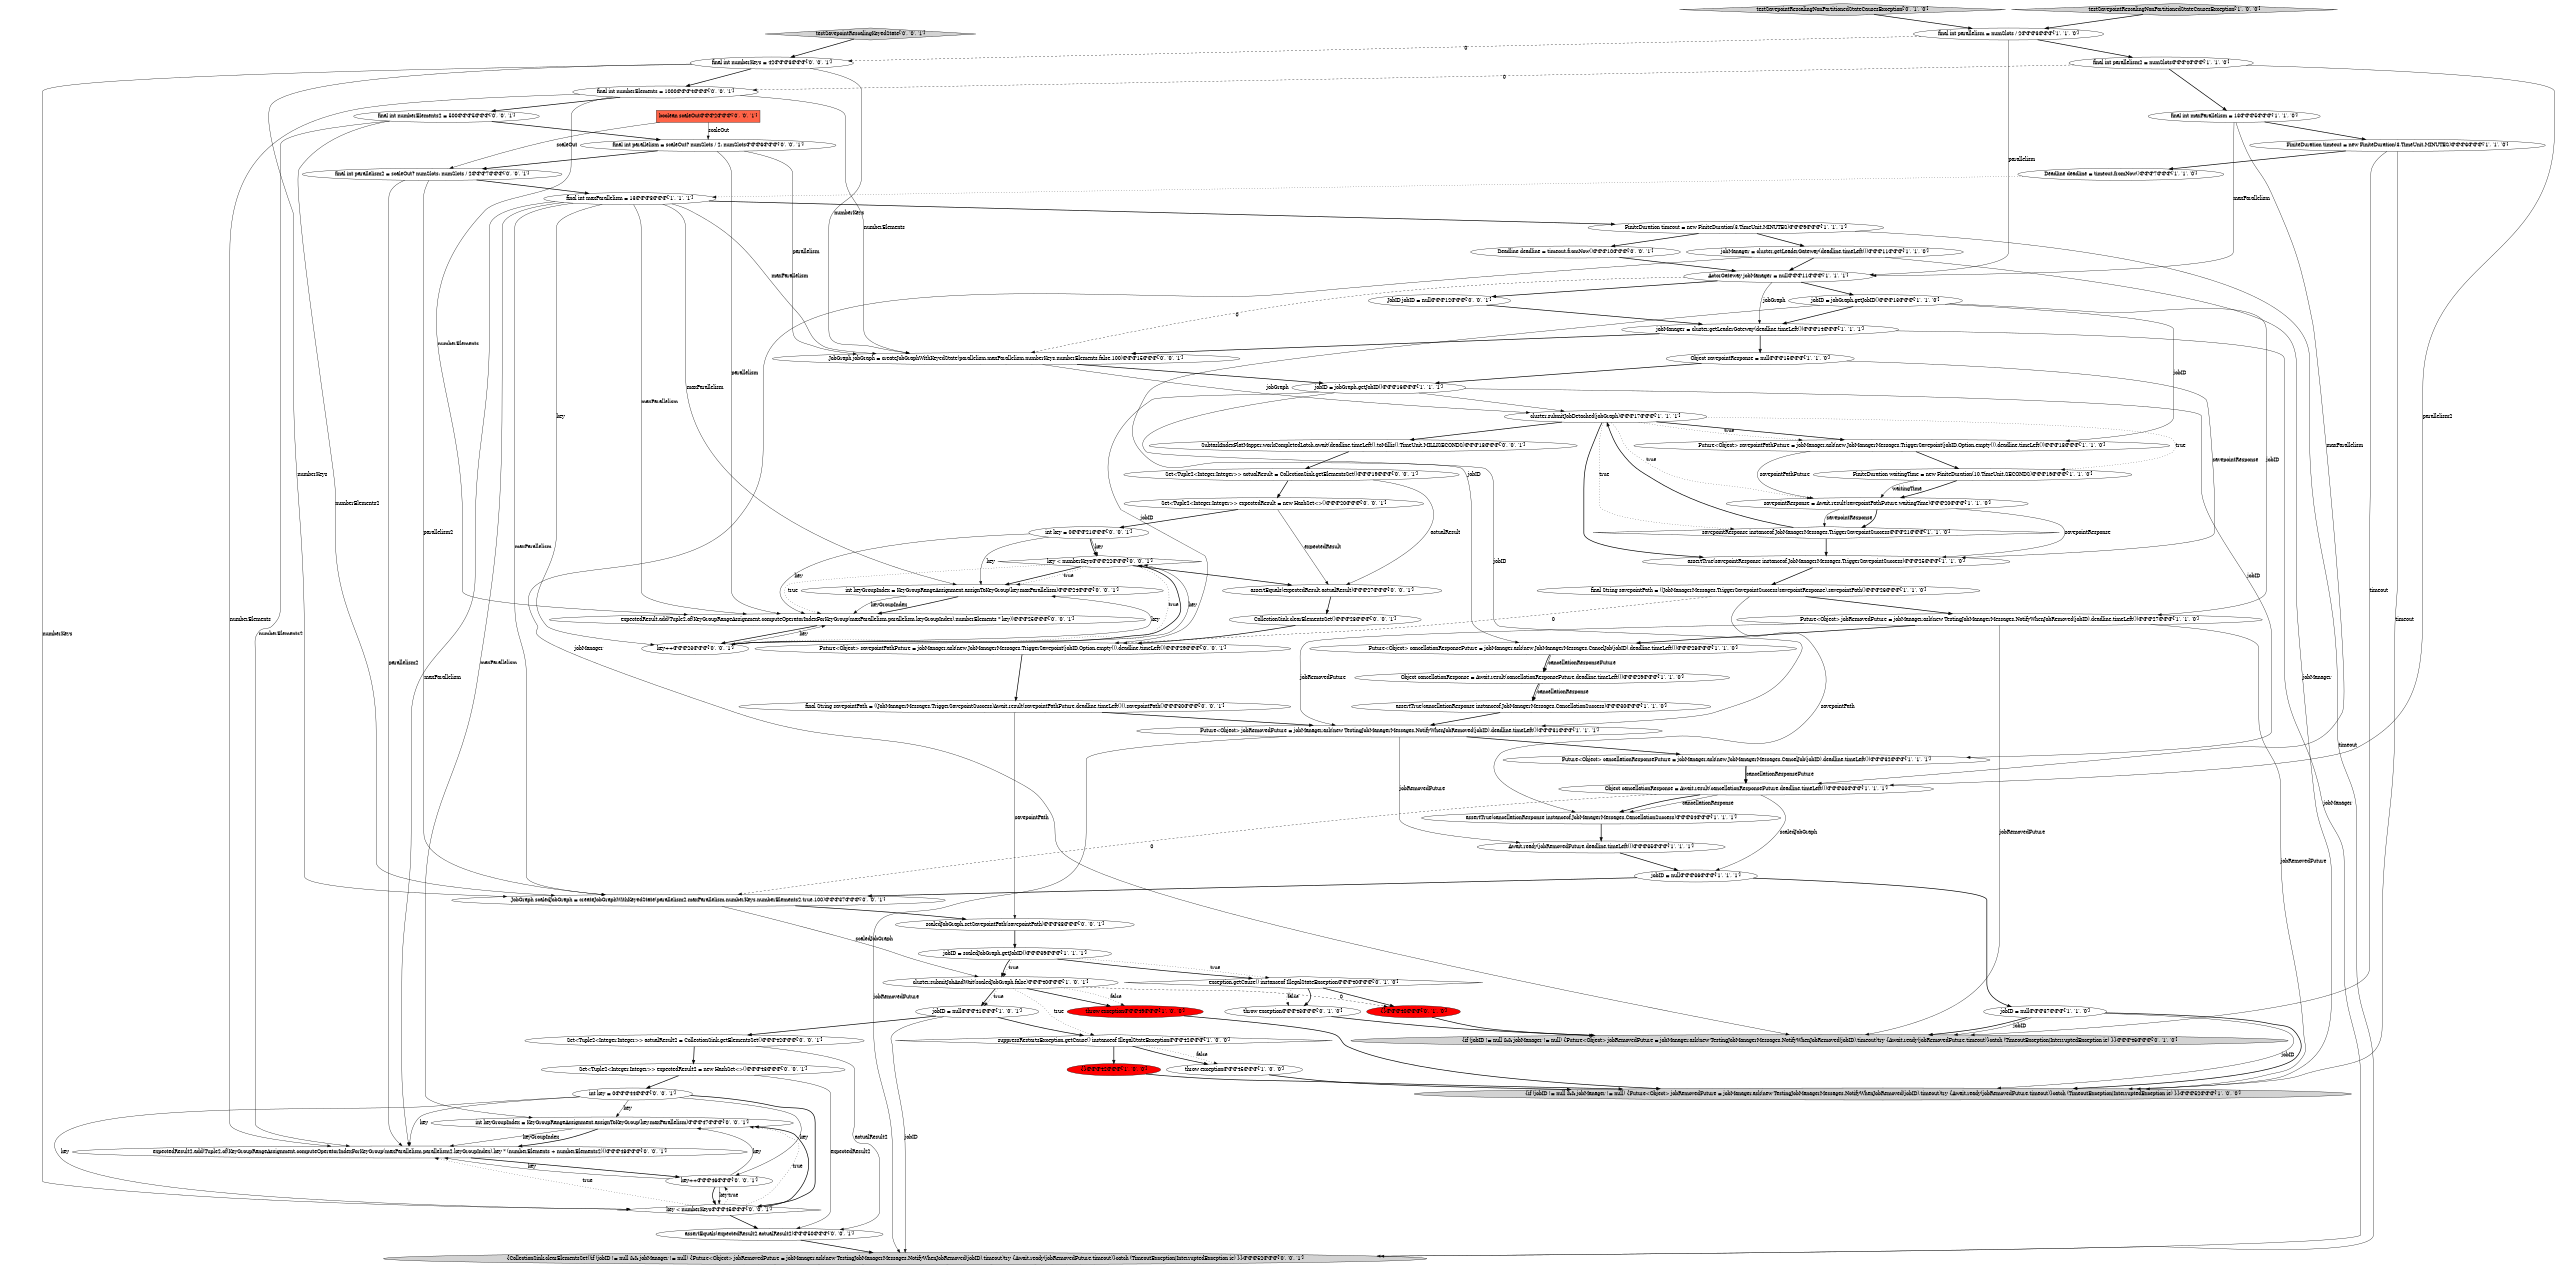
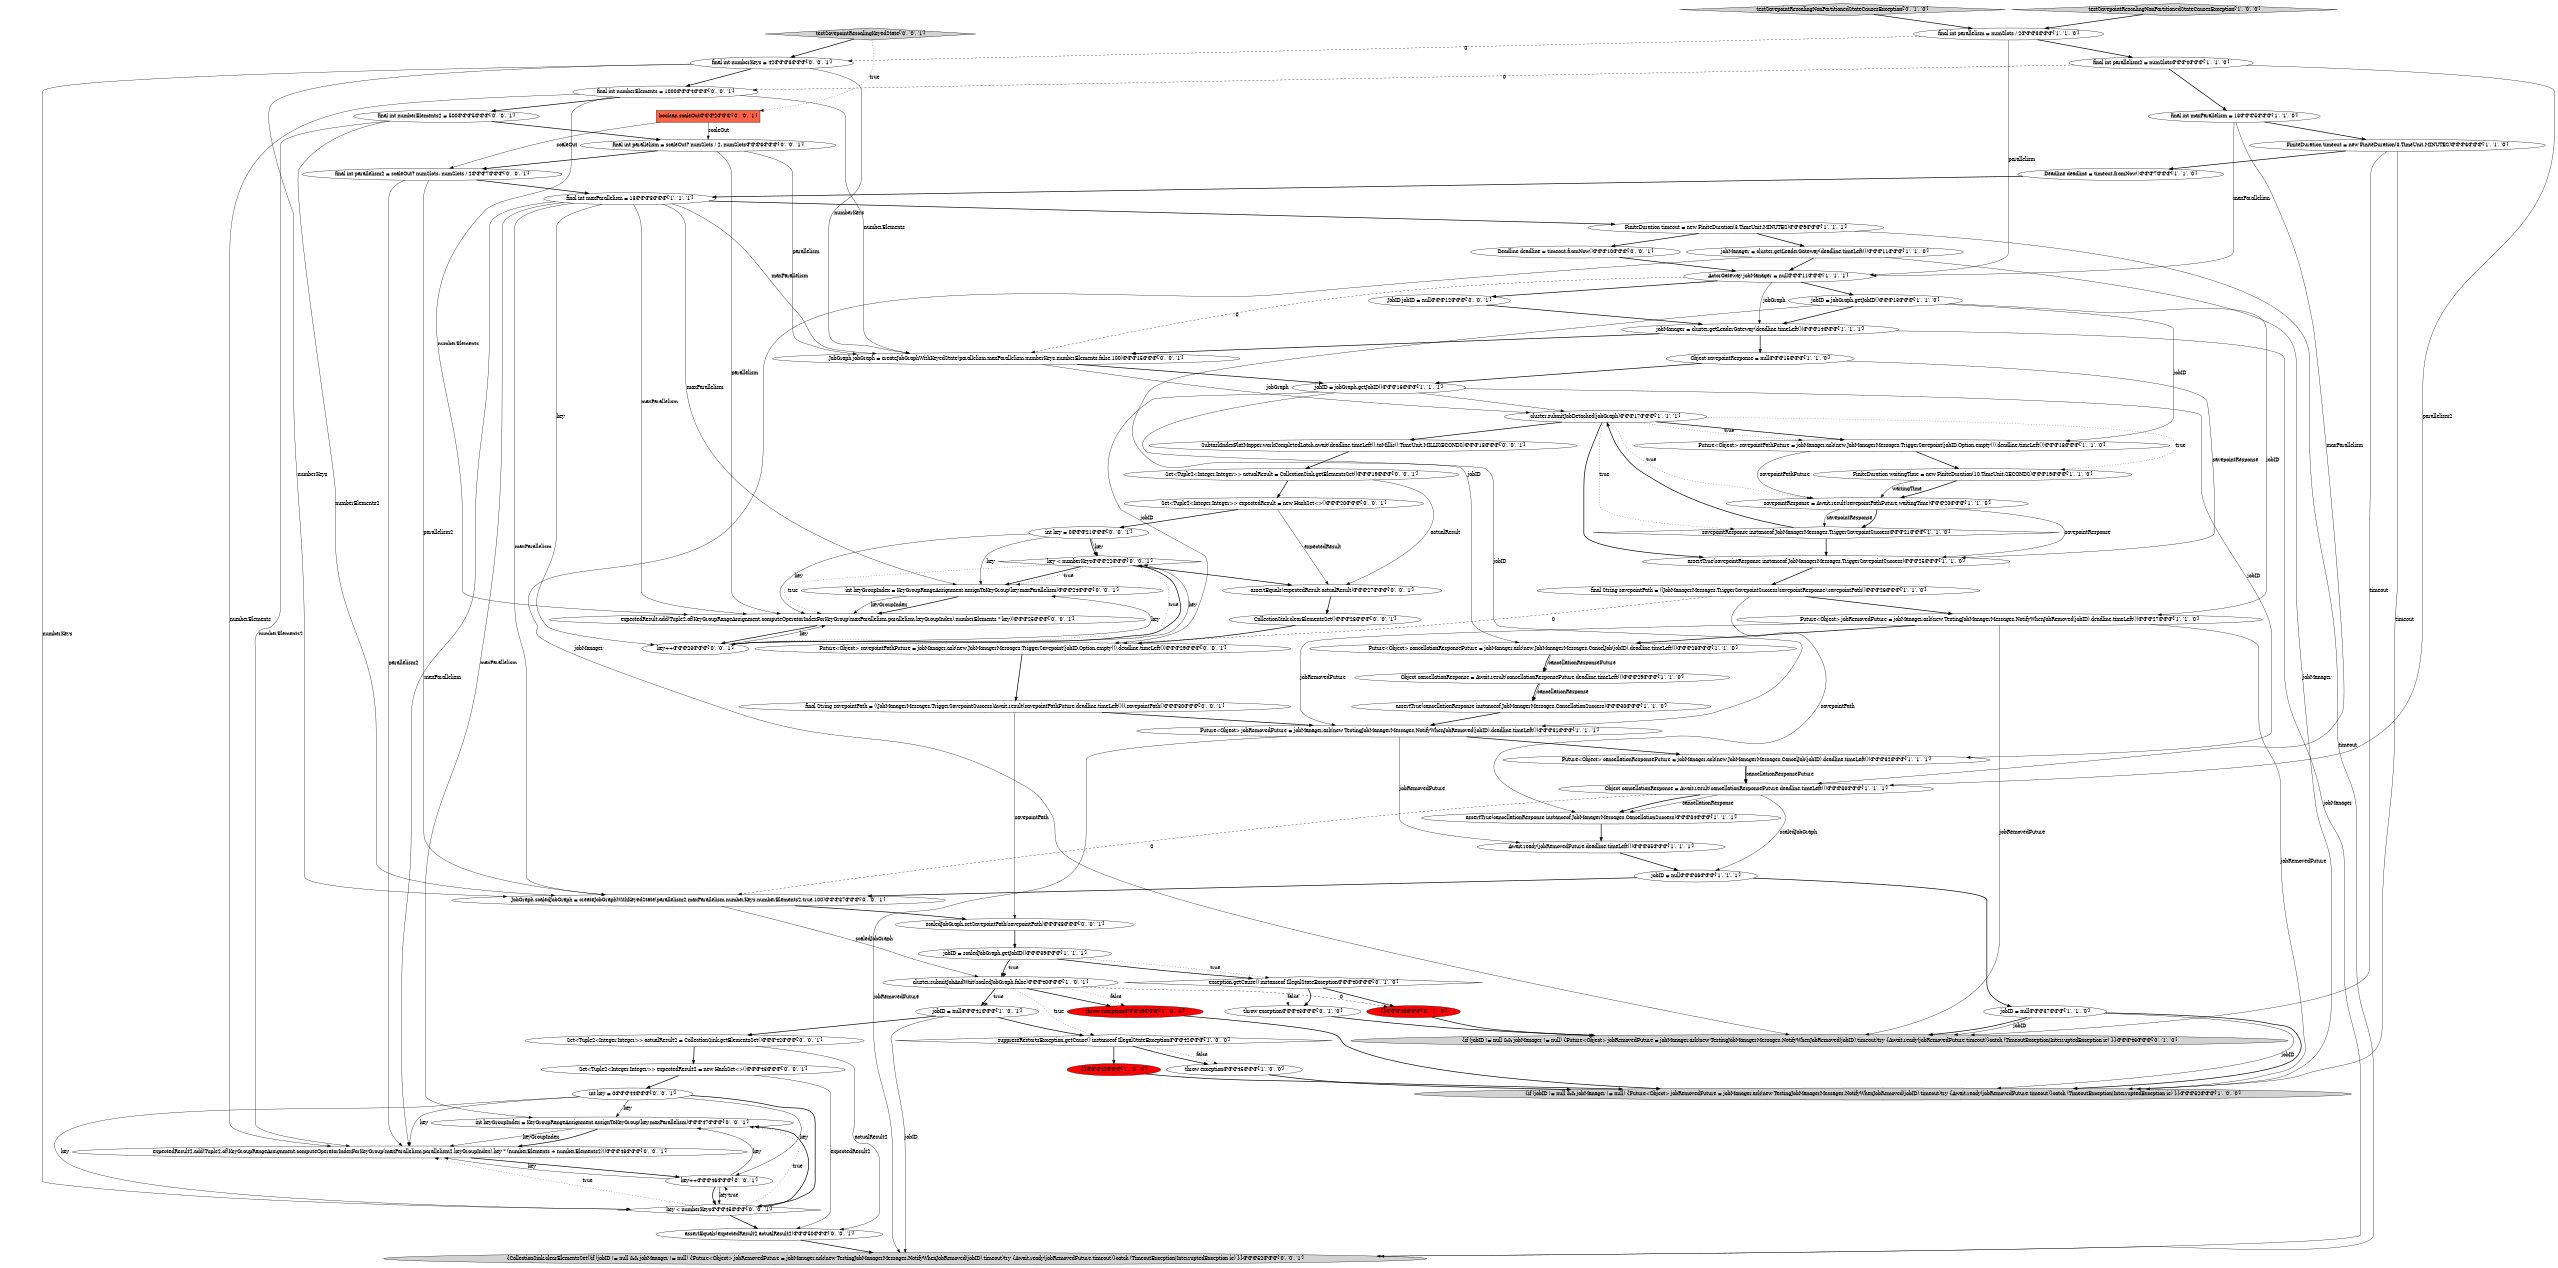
none -> (837, 95)
(1370, 187) -> (1370, 187)
